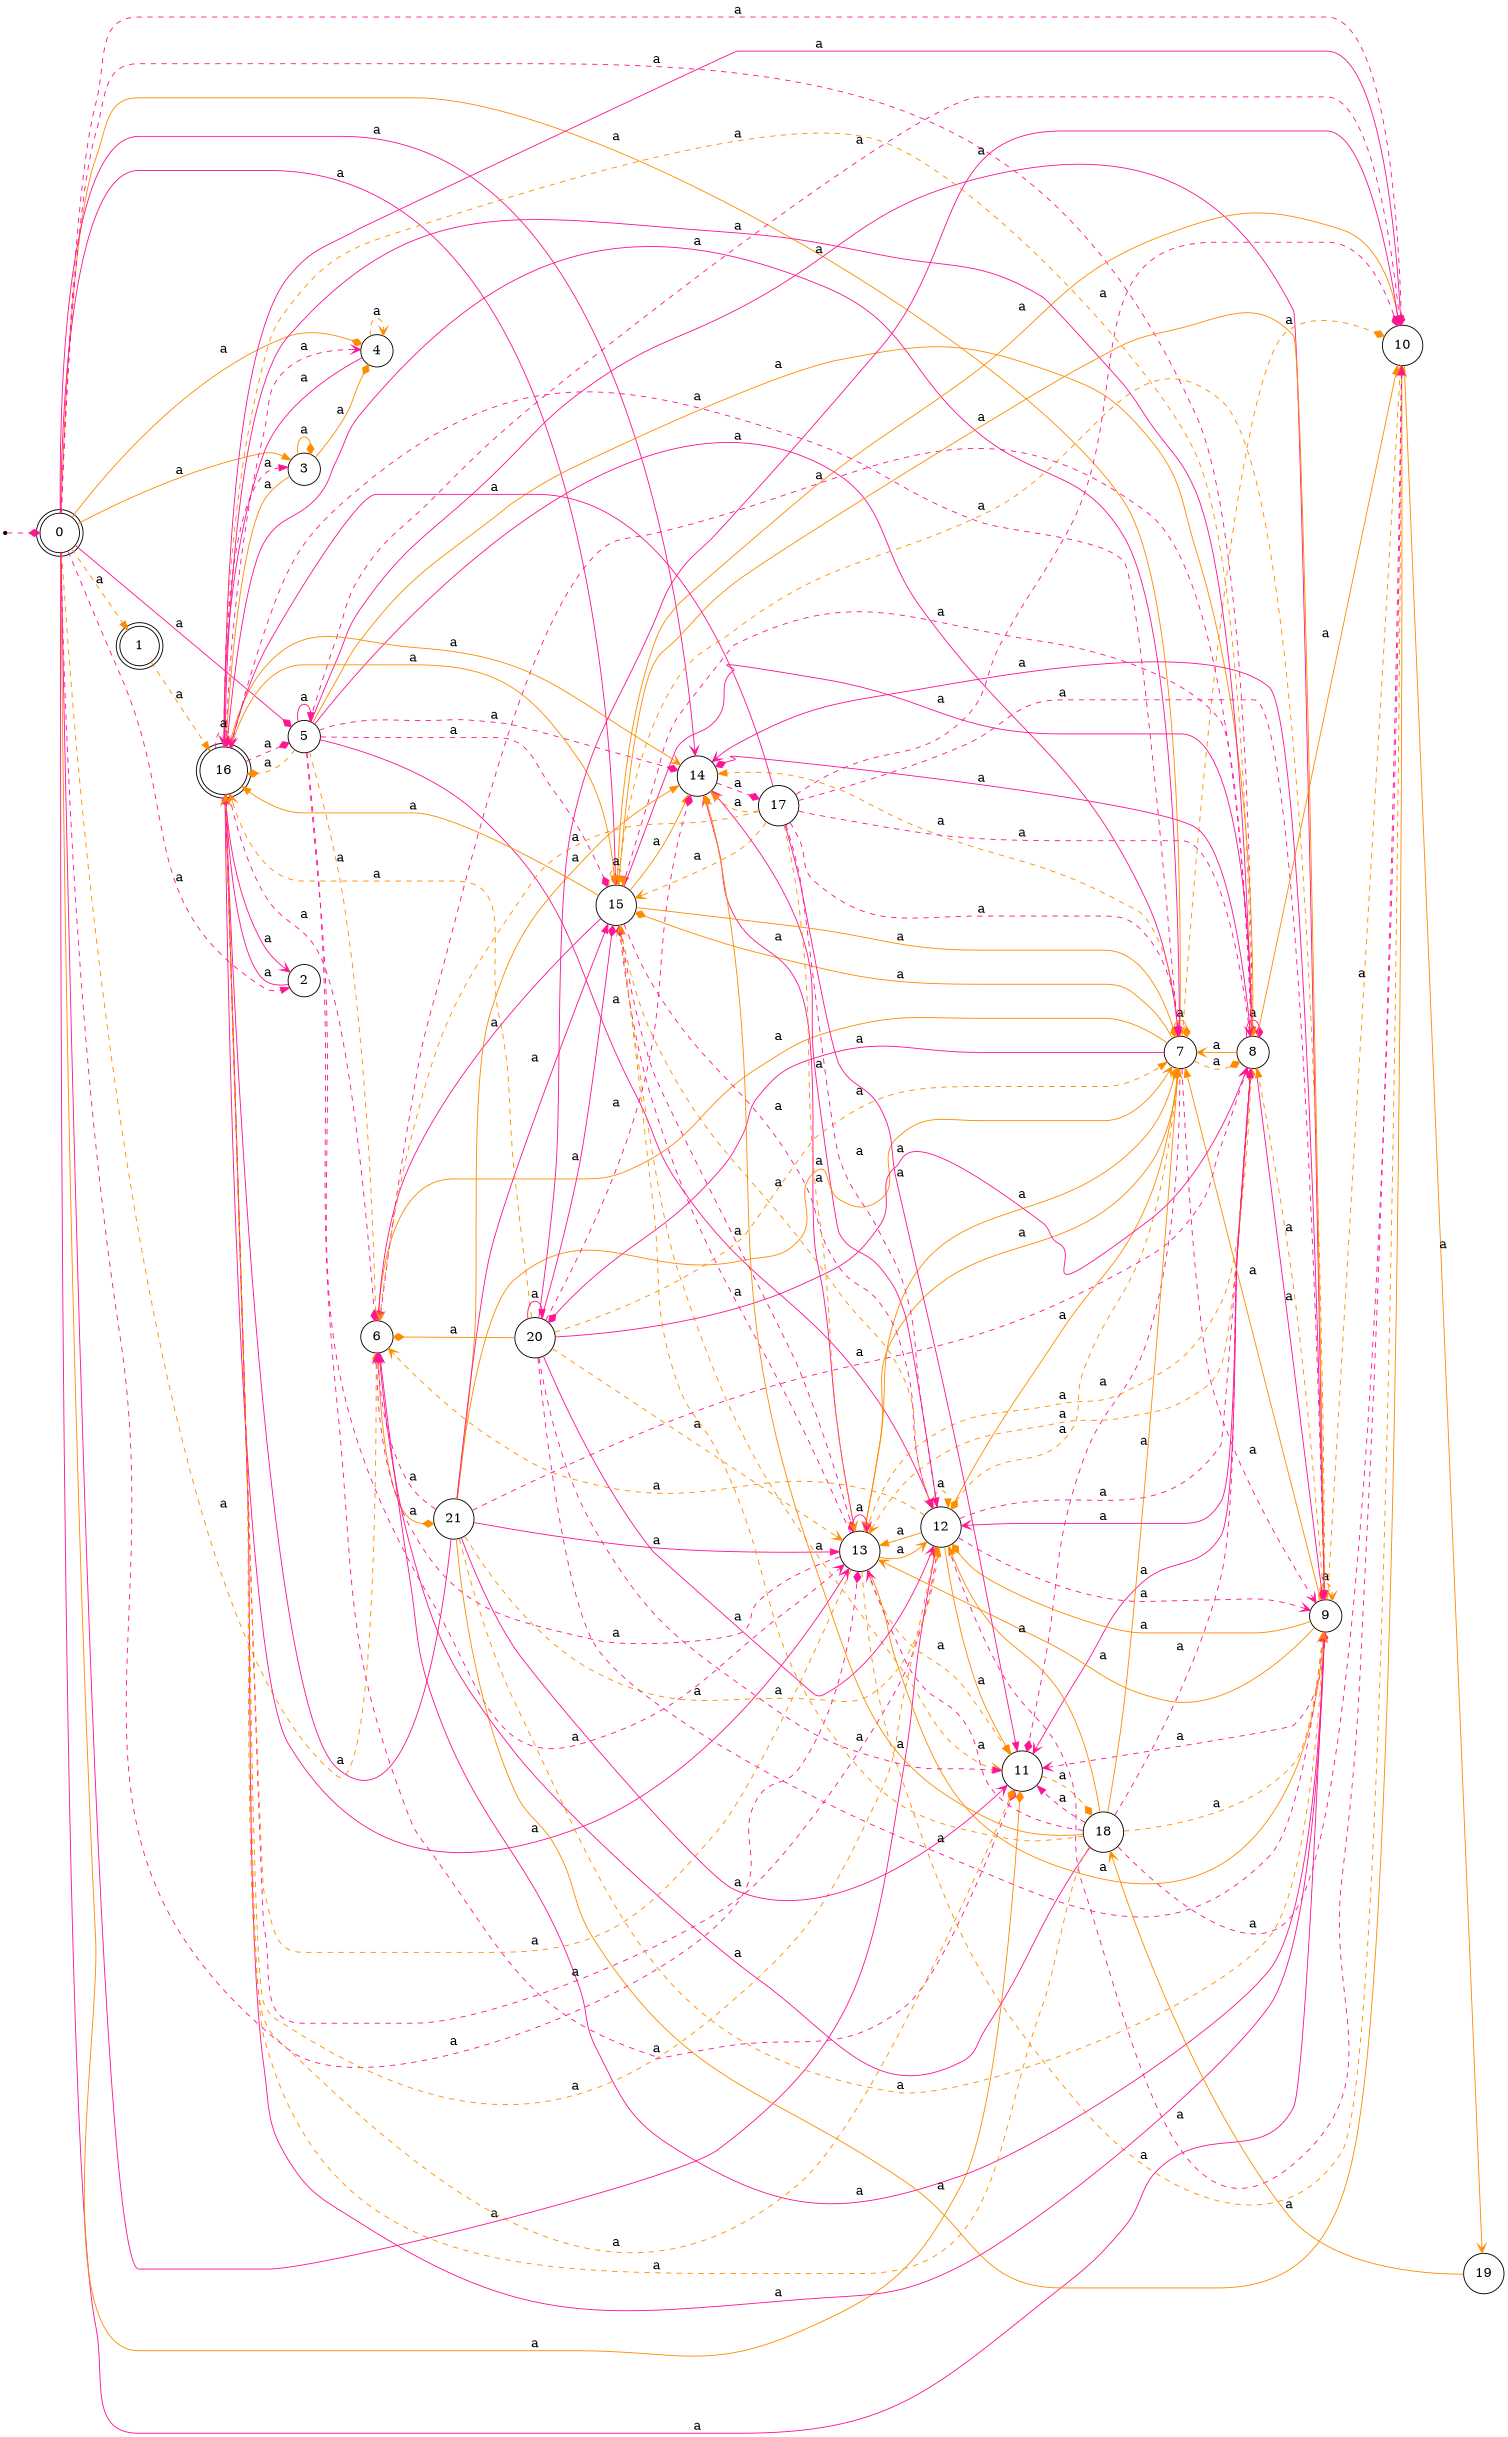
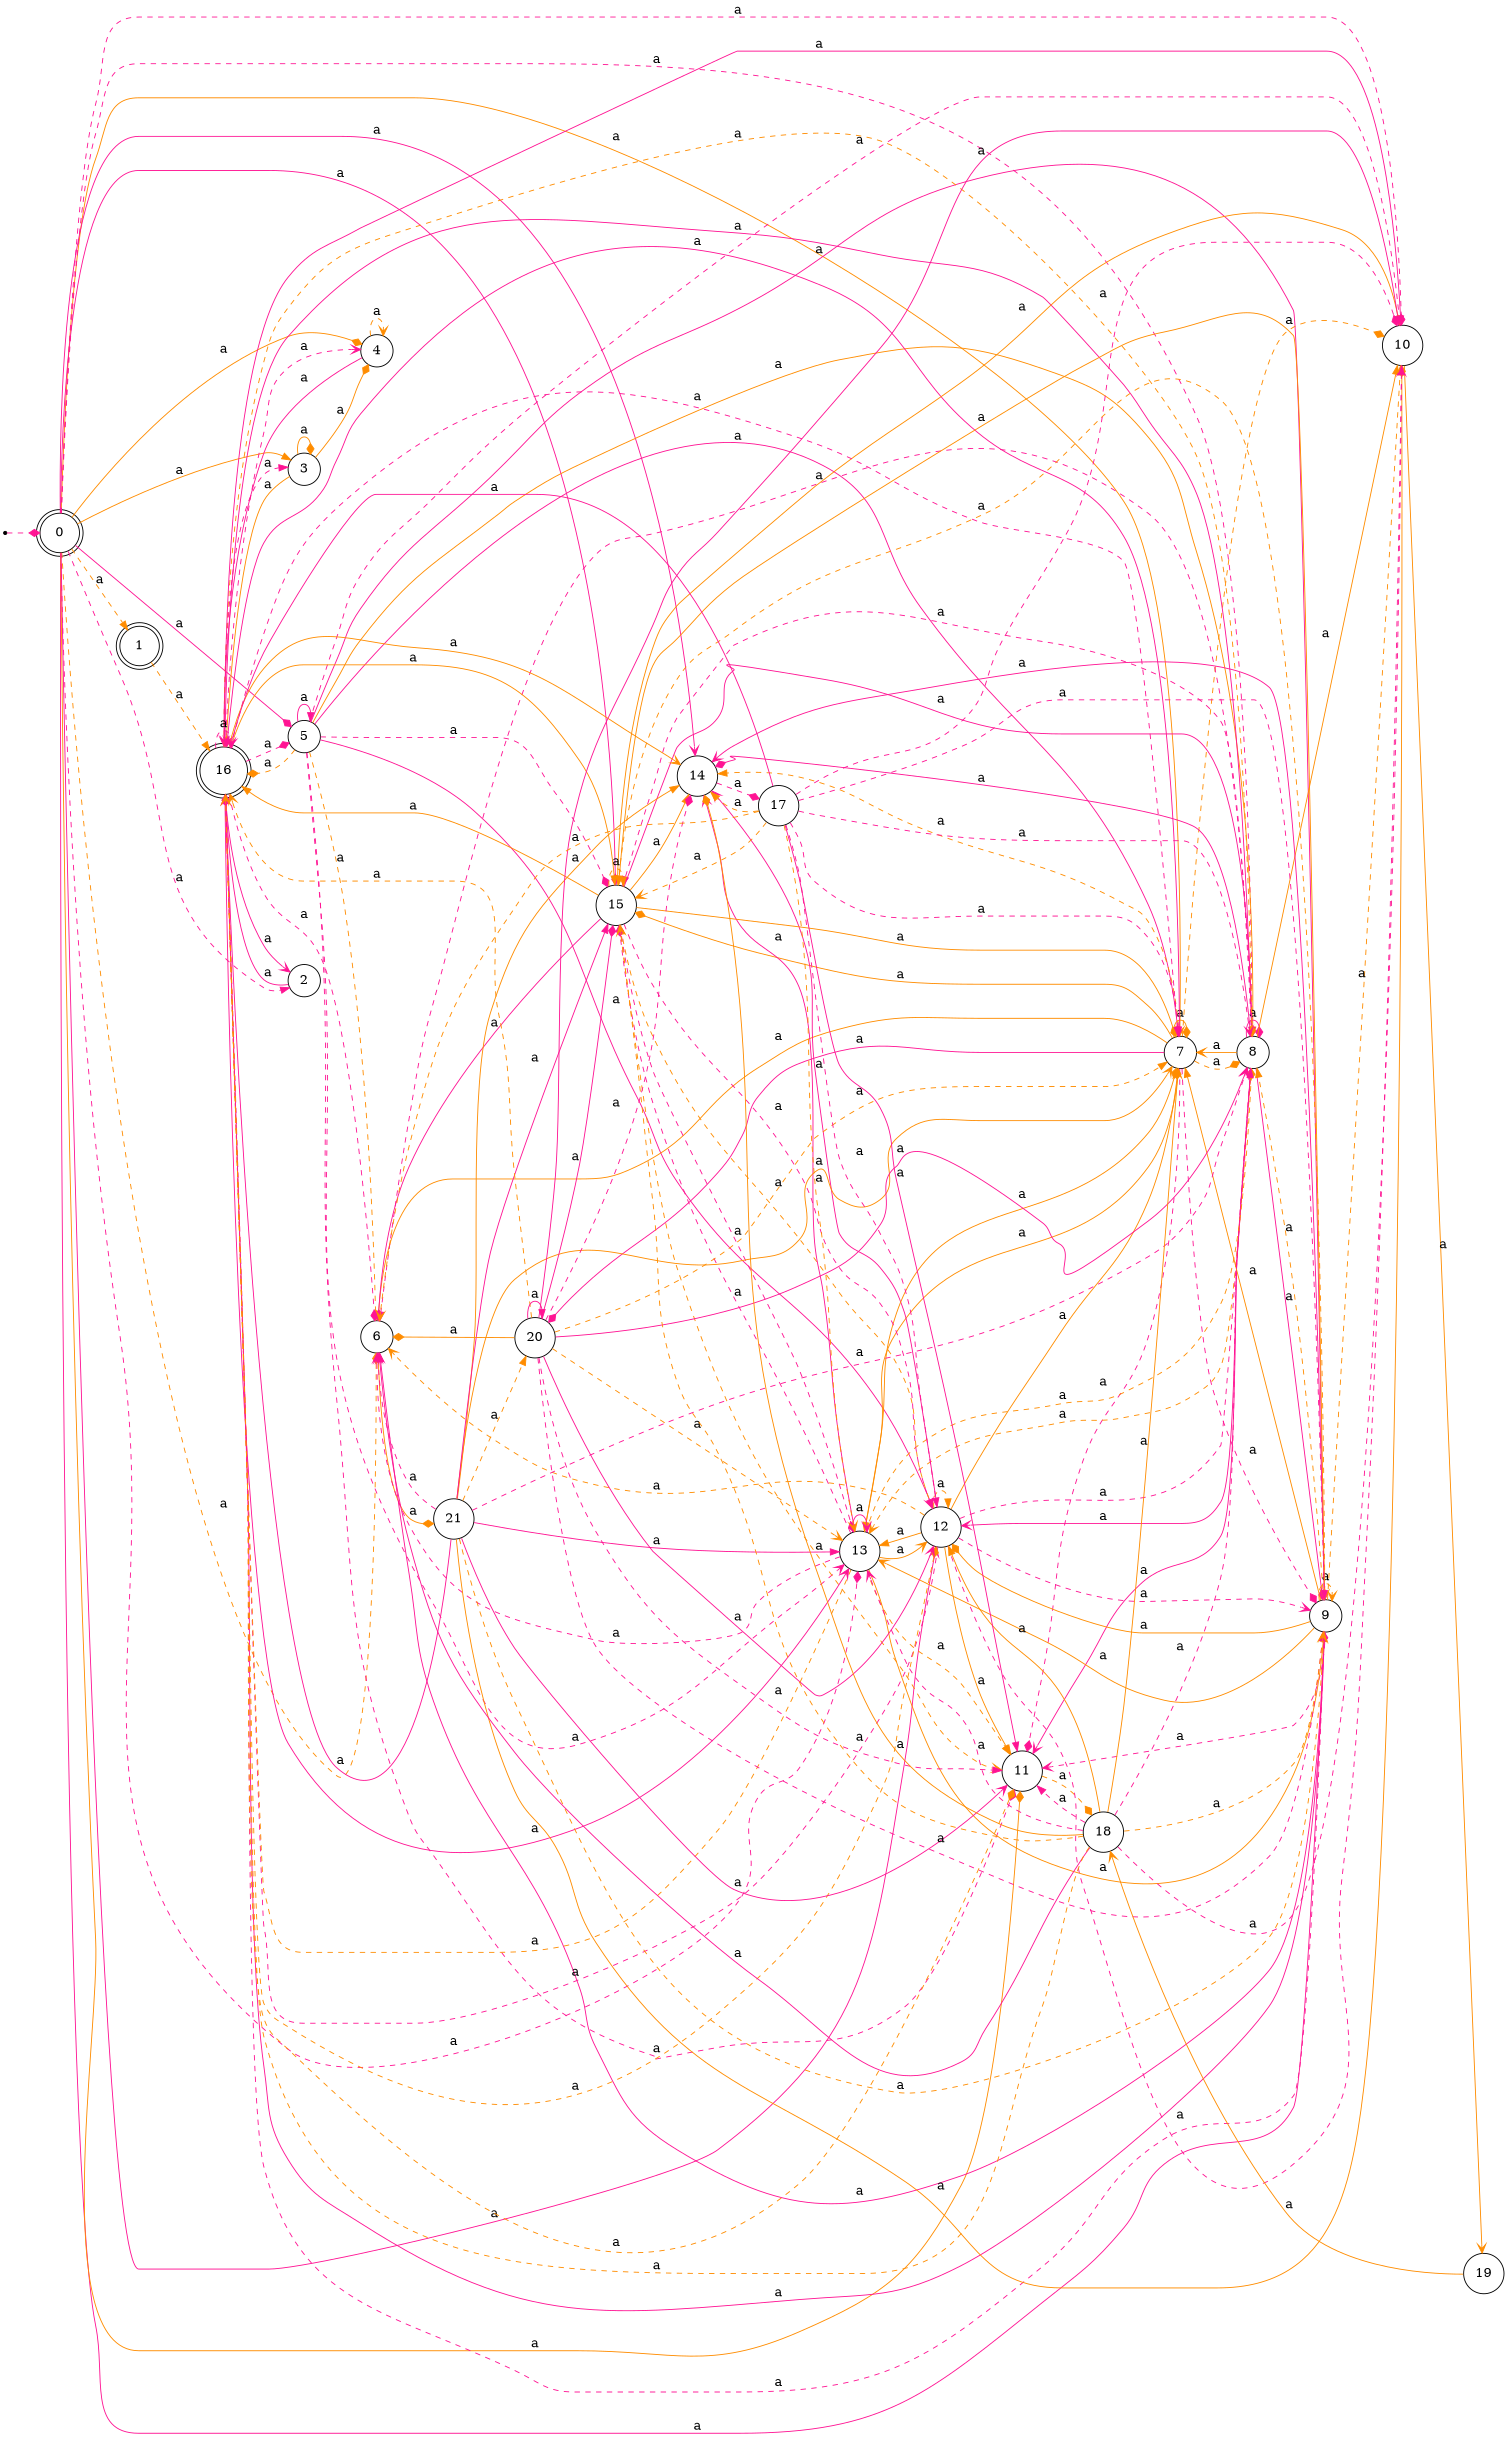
(495, 722) -> none
(1109, 1316) -> none
(1204, 1343) -> (1204, 1343)
(715, 1700) -> (494, 1429)
(1378, 1714) -> none
none -> (355, 2298)
